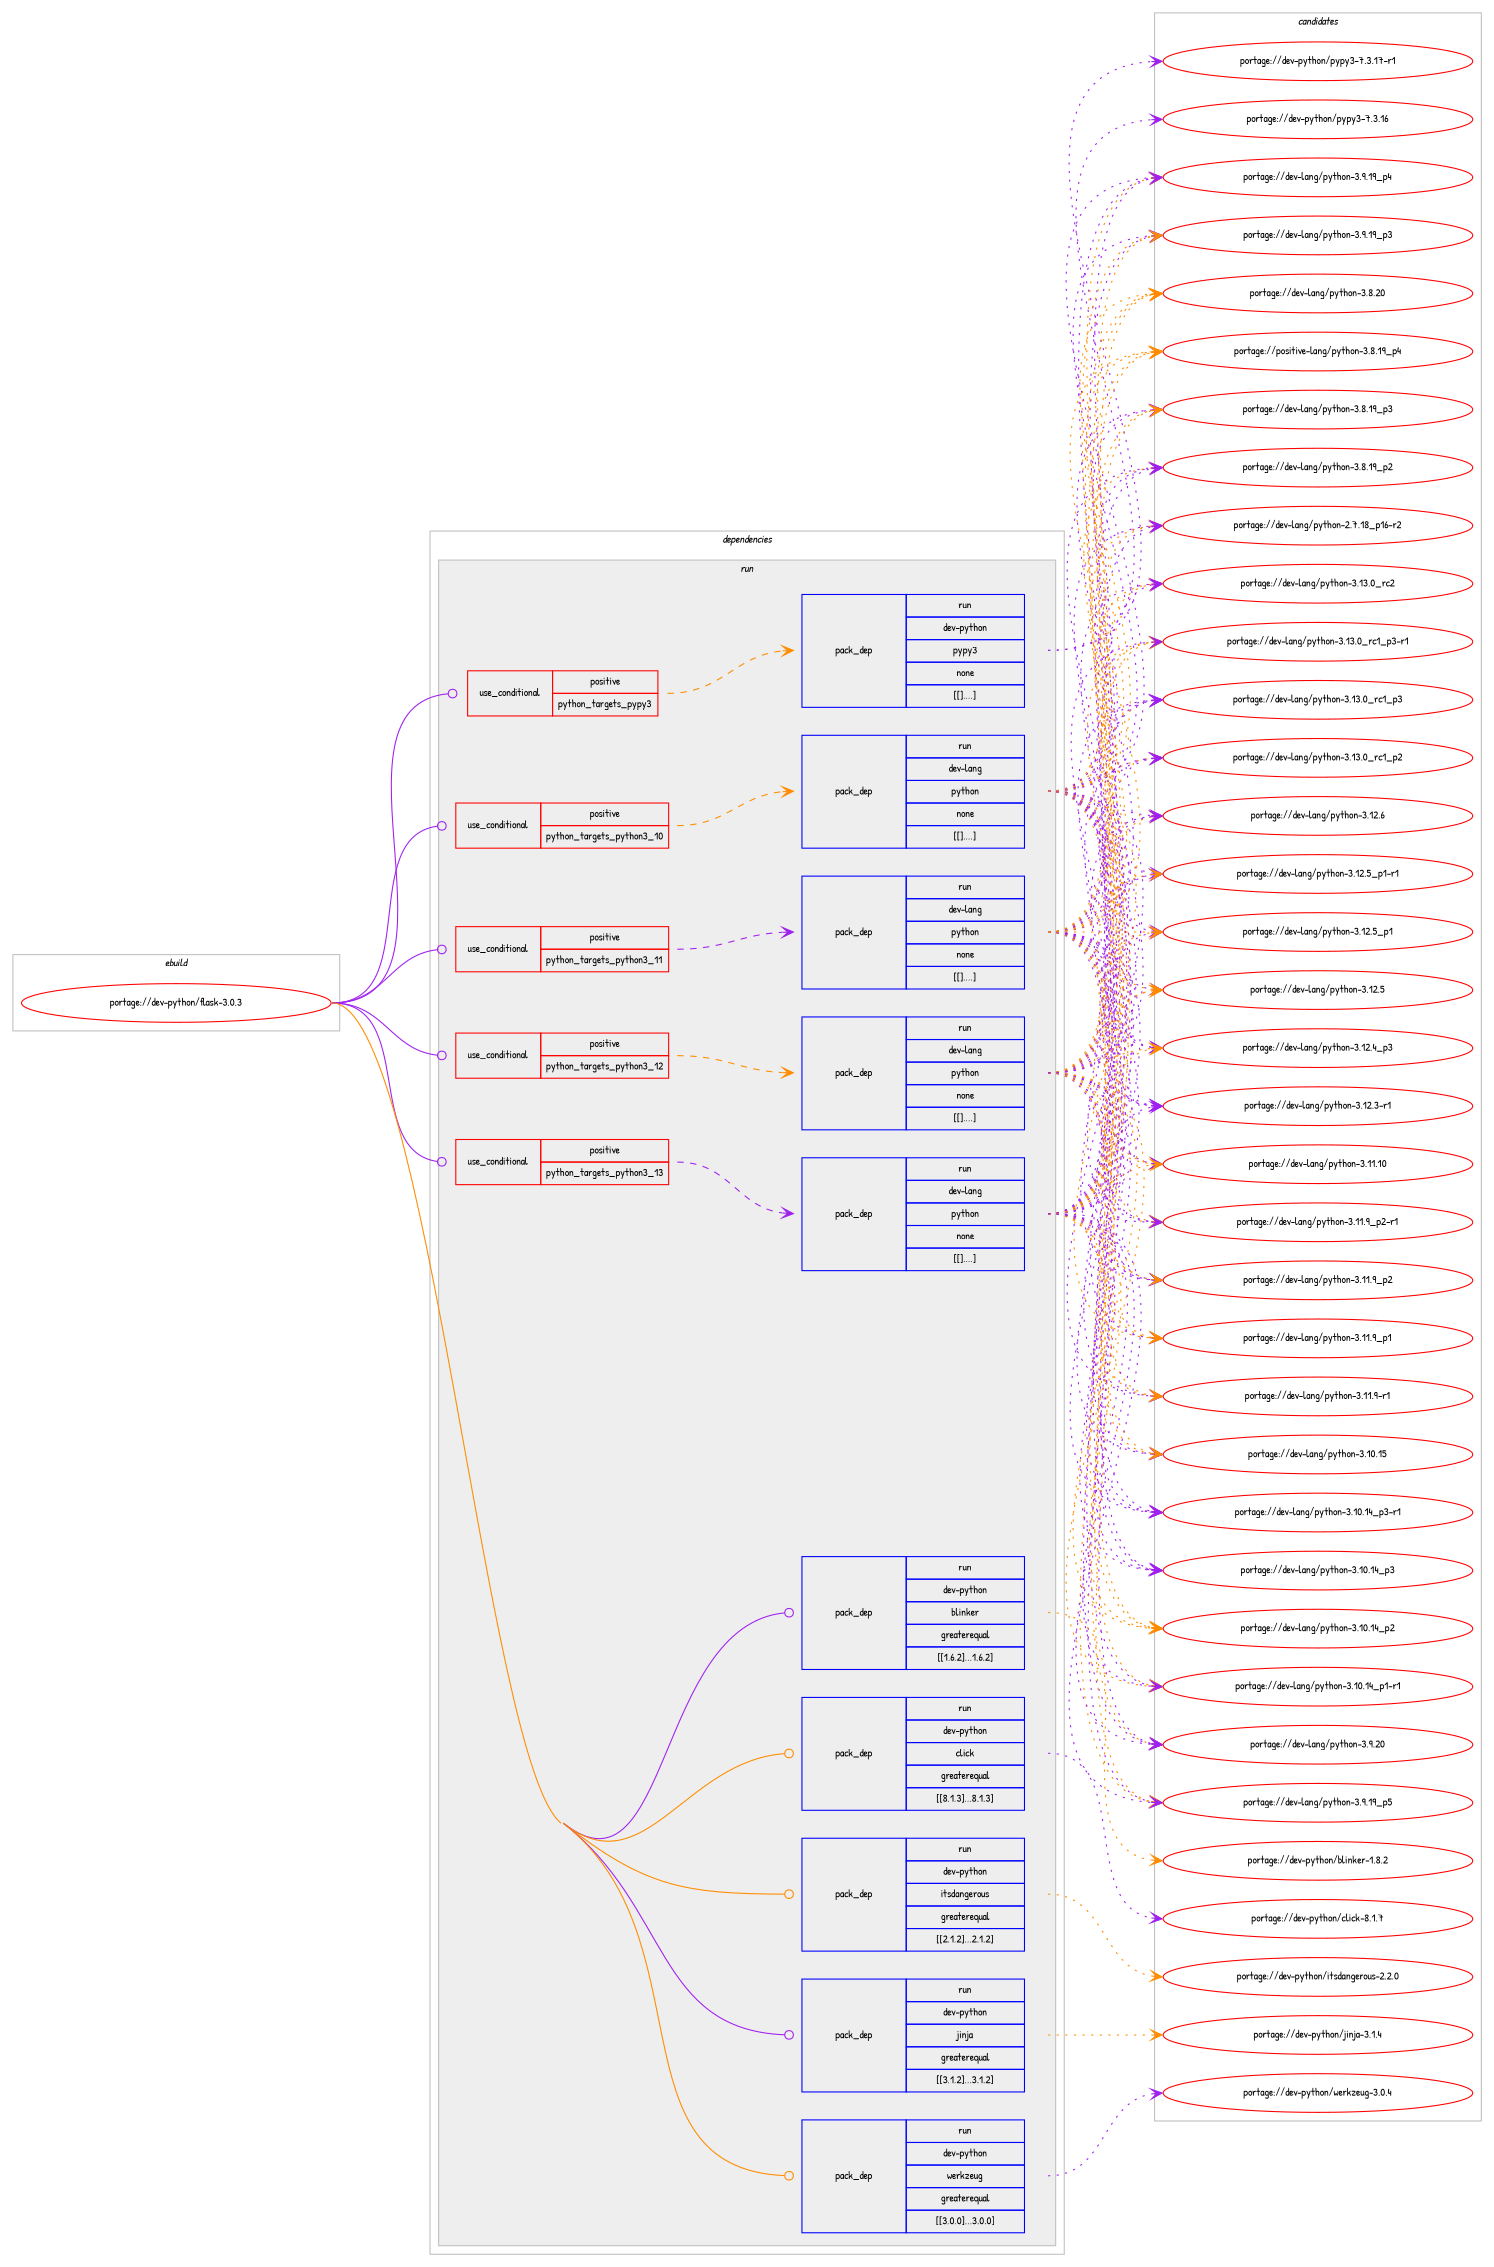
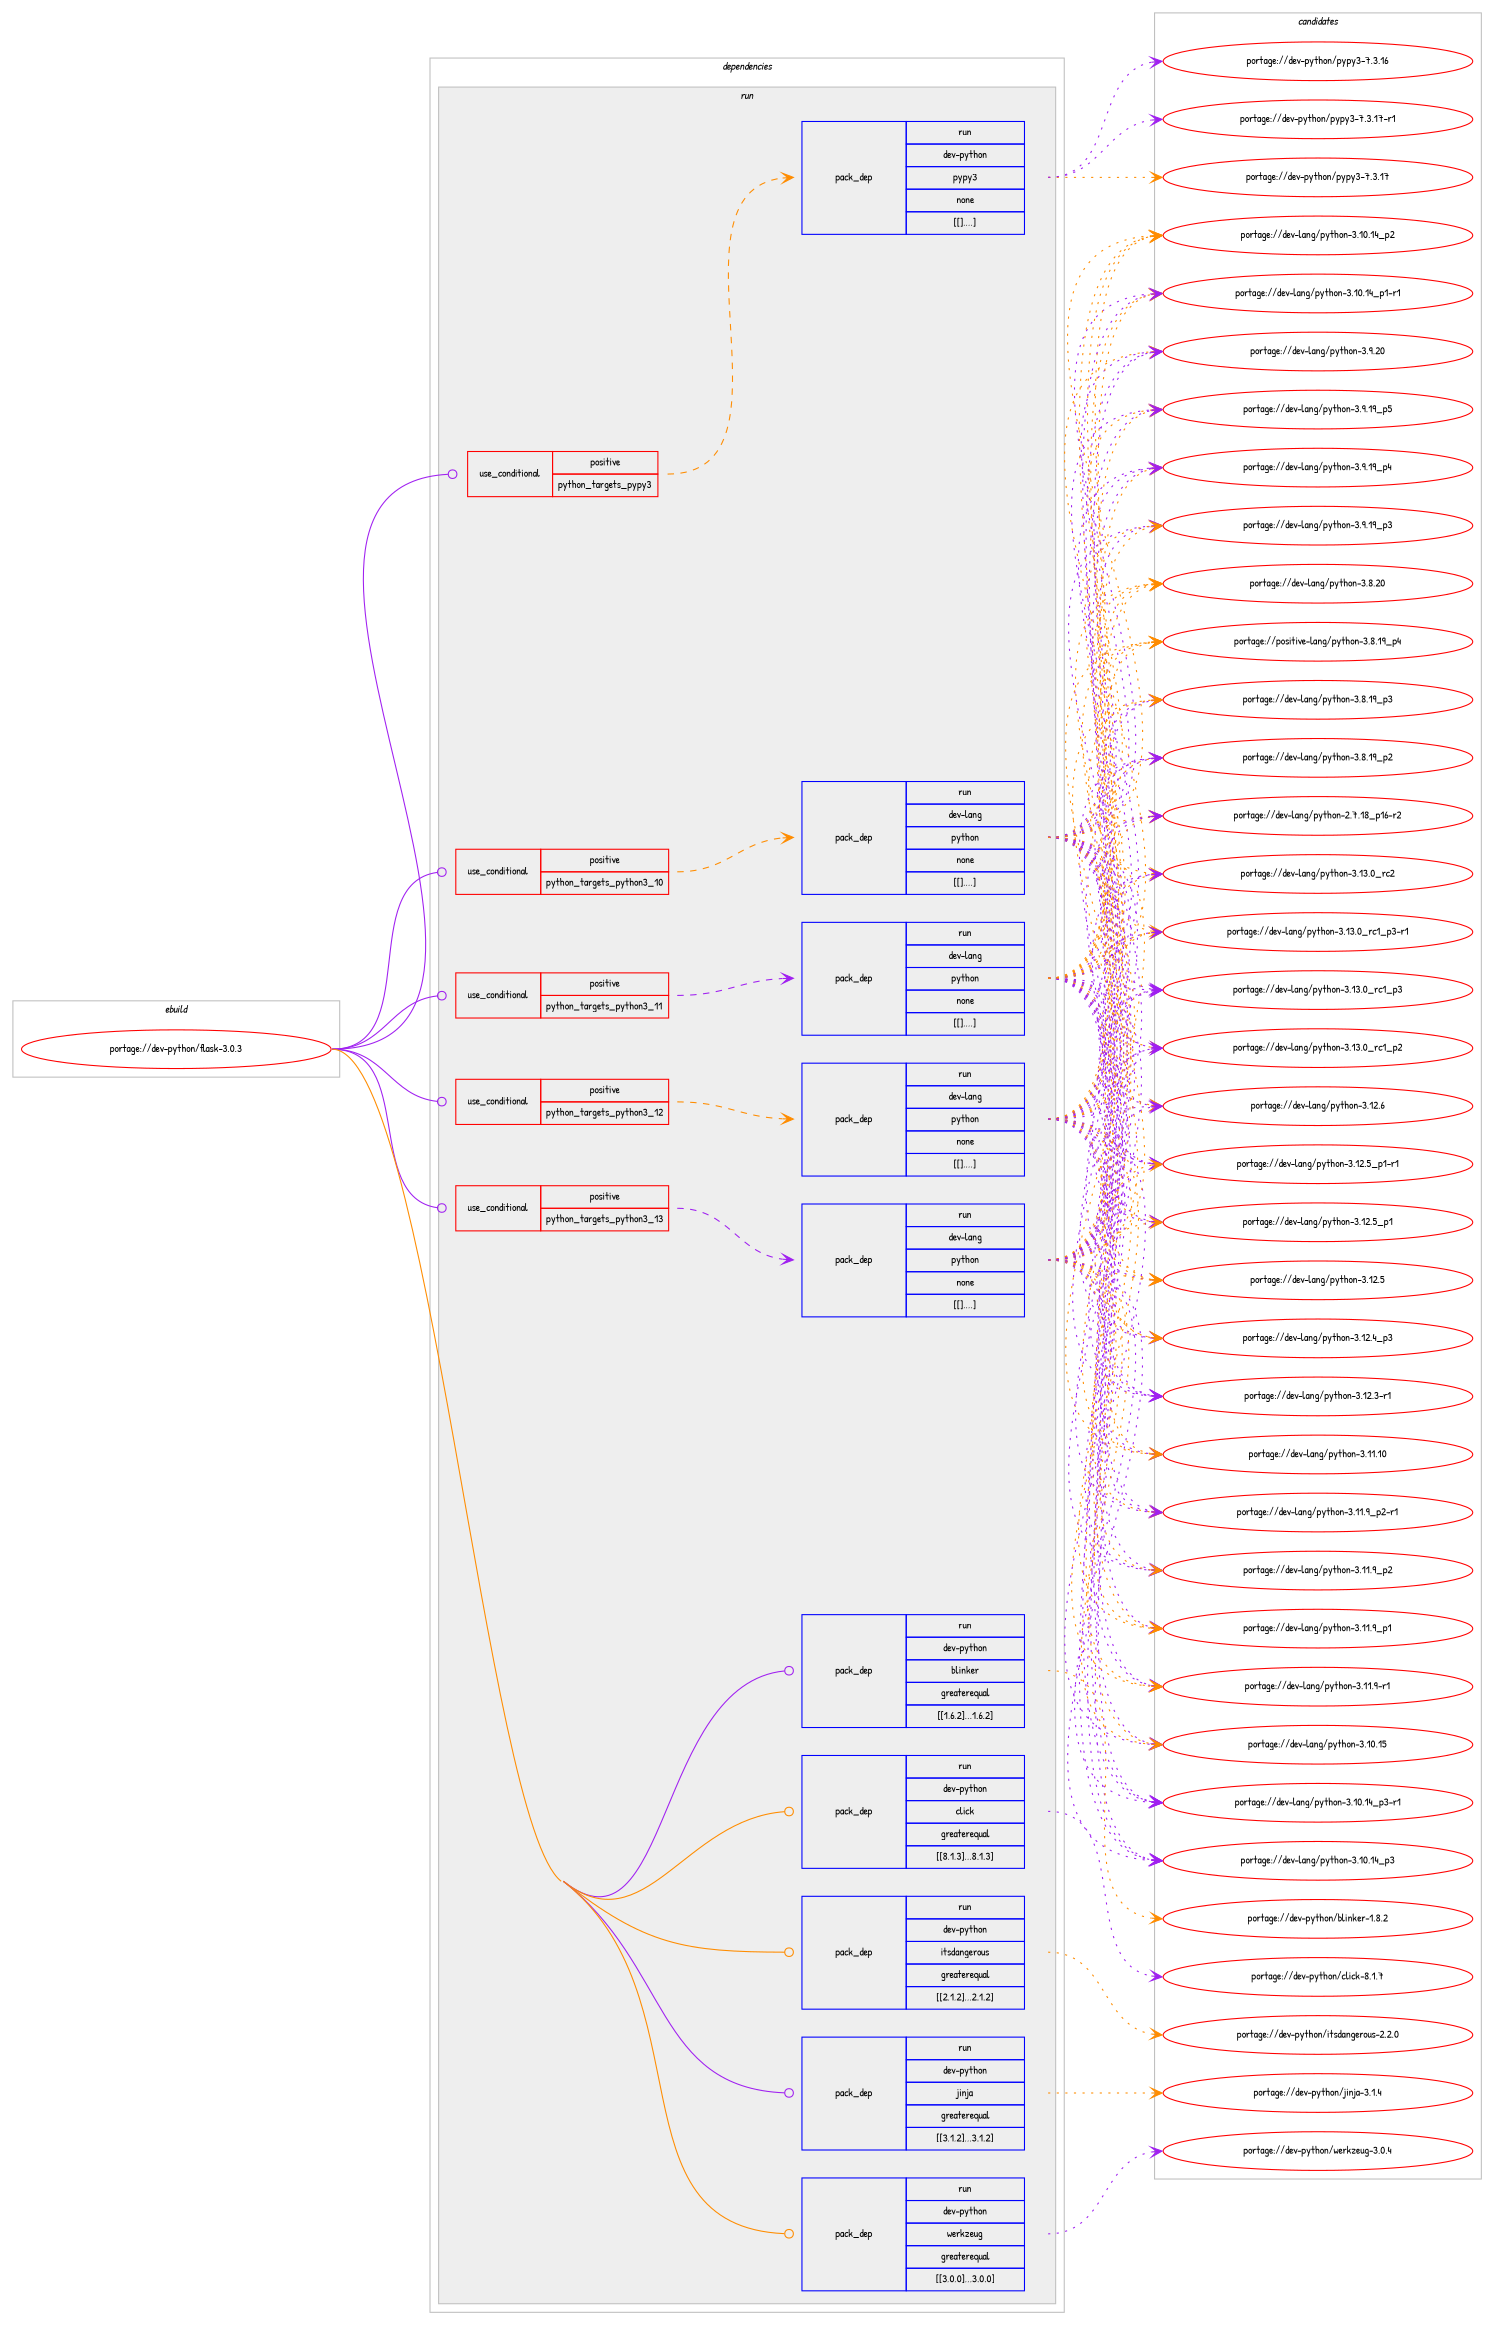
none -> (1318, 177)
